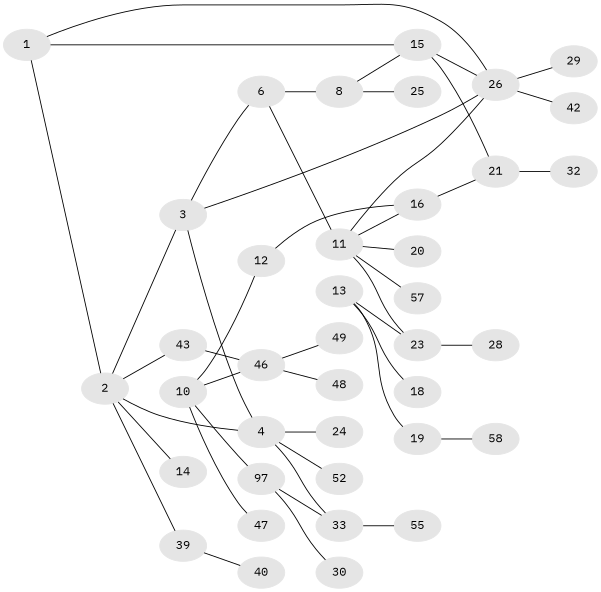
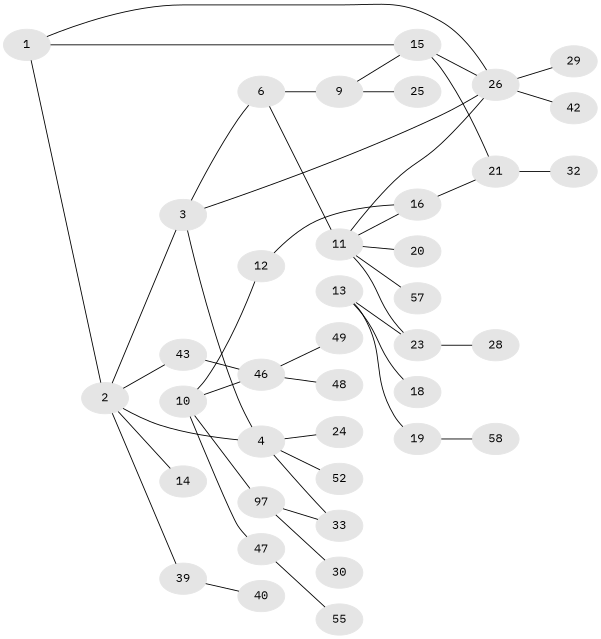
(339, 92) -> (339, 92)
(379, 526) -> (300, 584)
